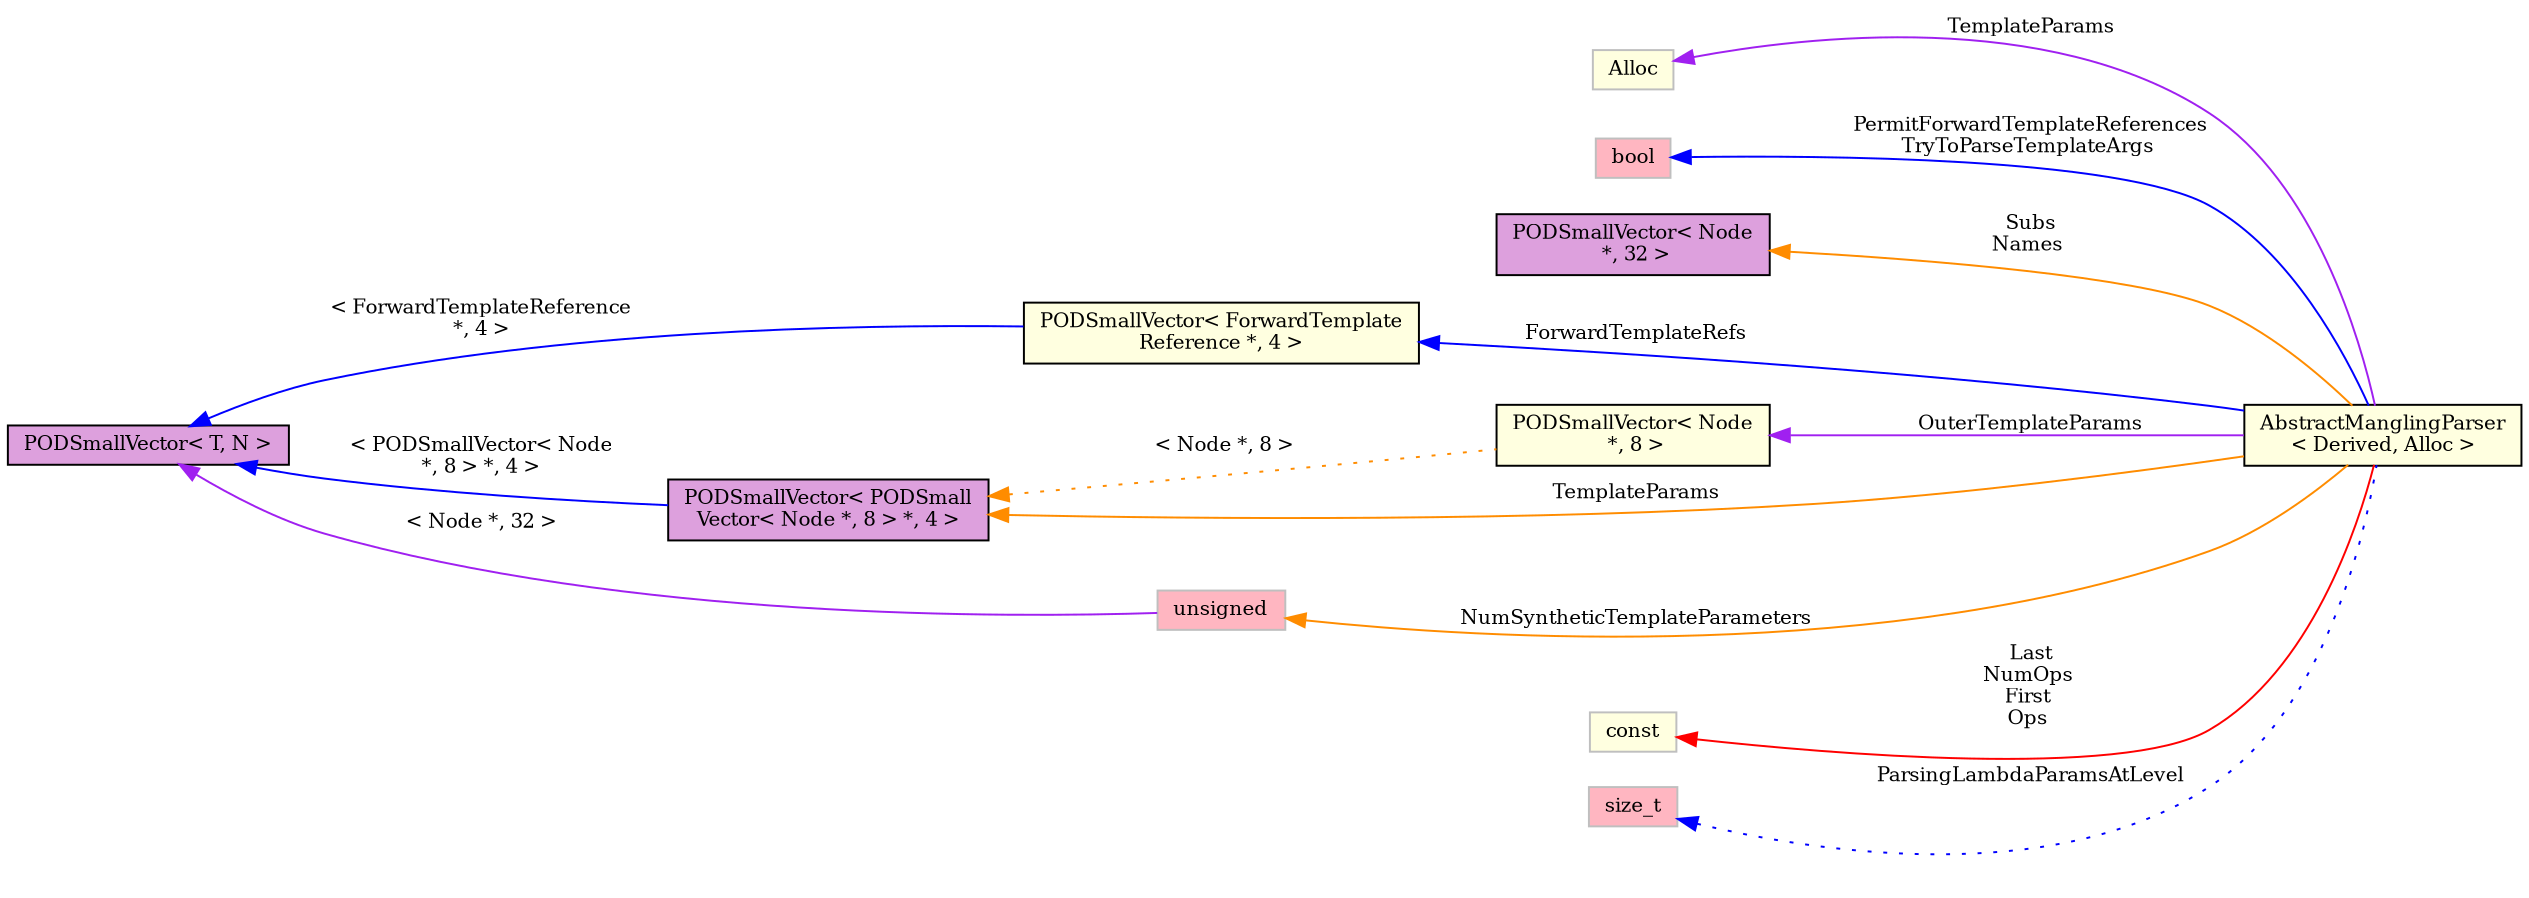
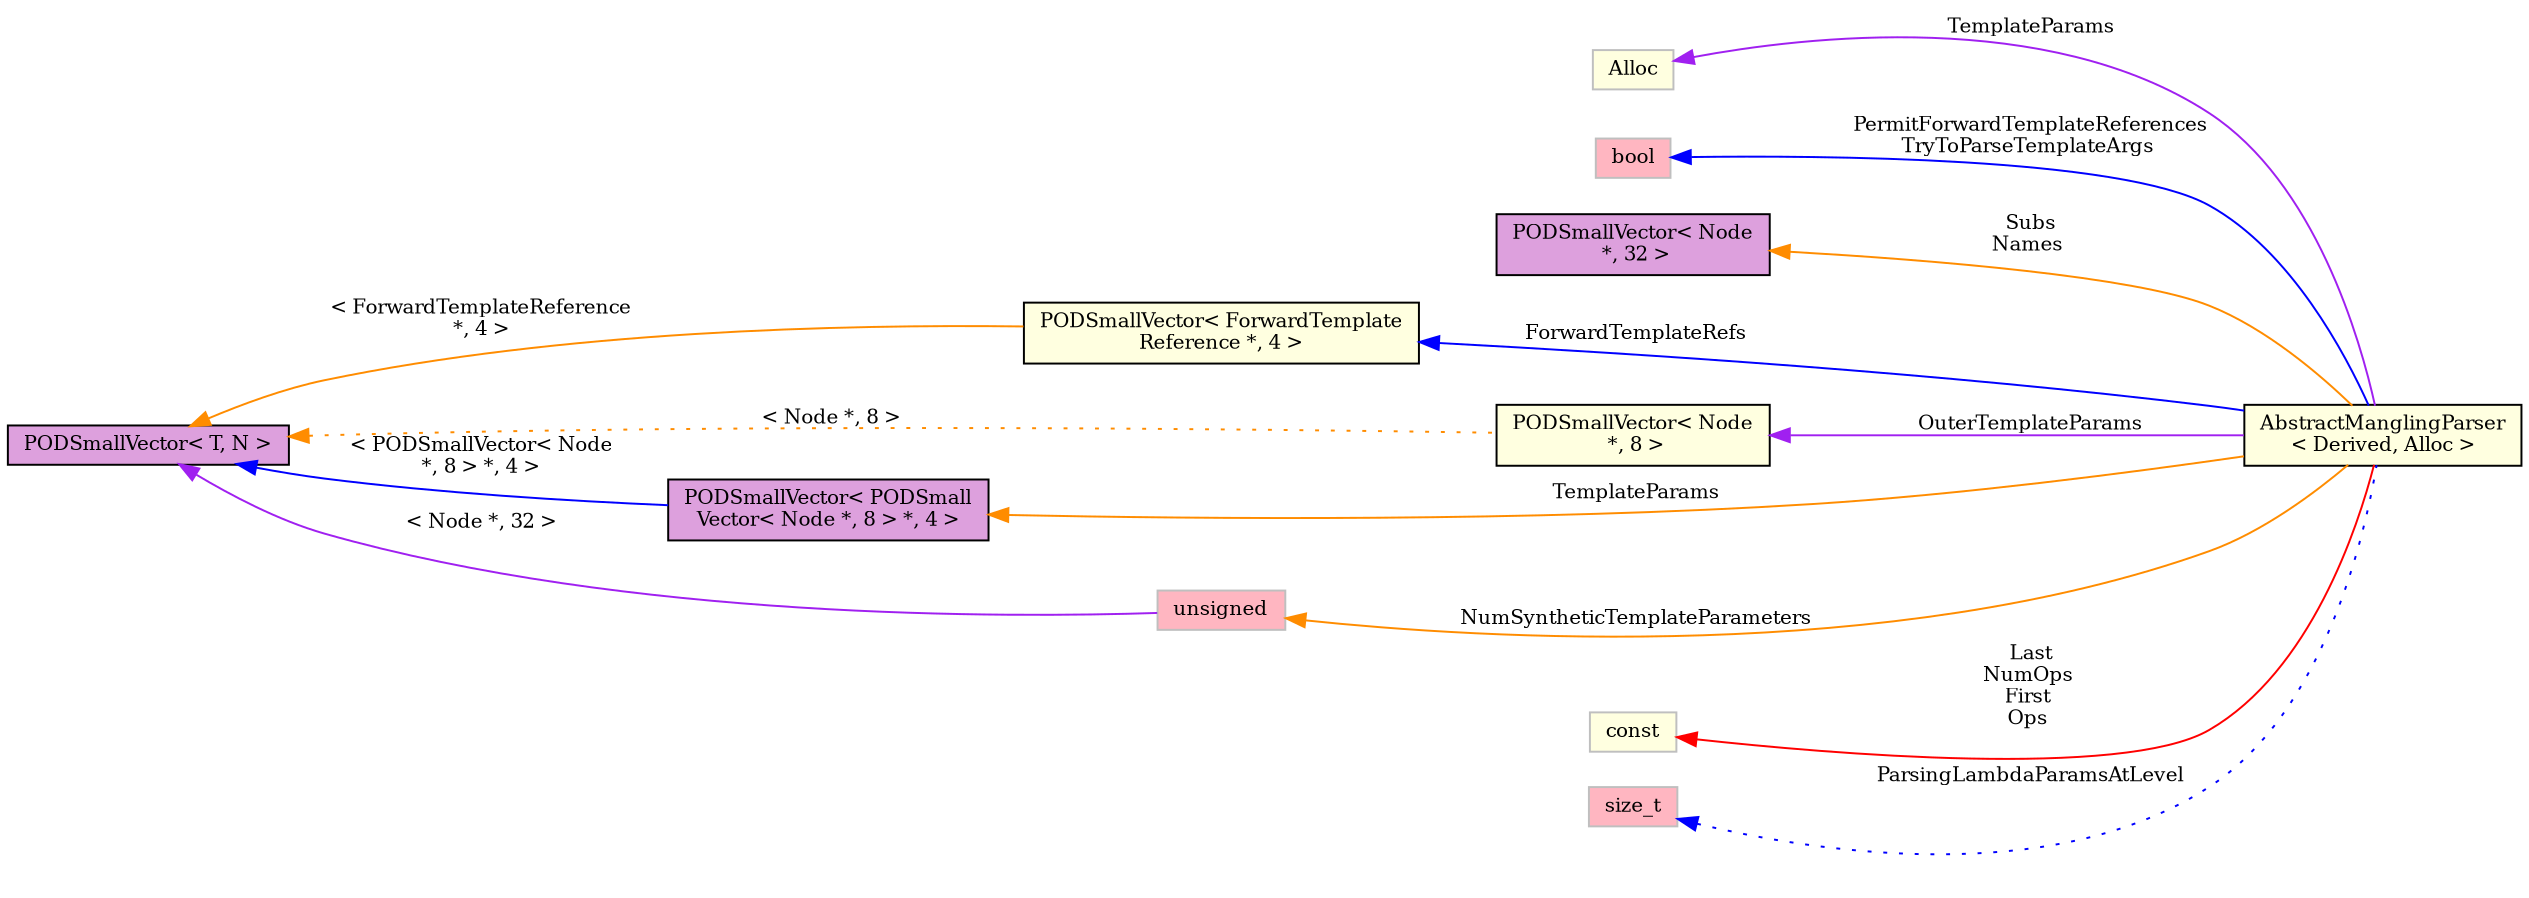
(612, 340) -> (612, 340)
(1253, 472) -> (902, 428)
